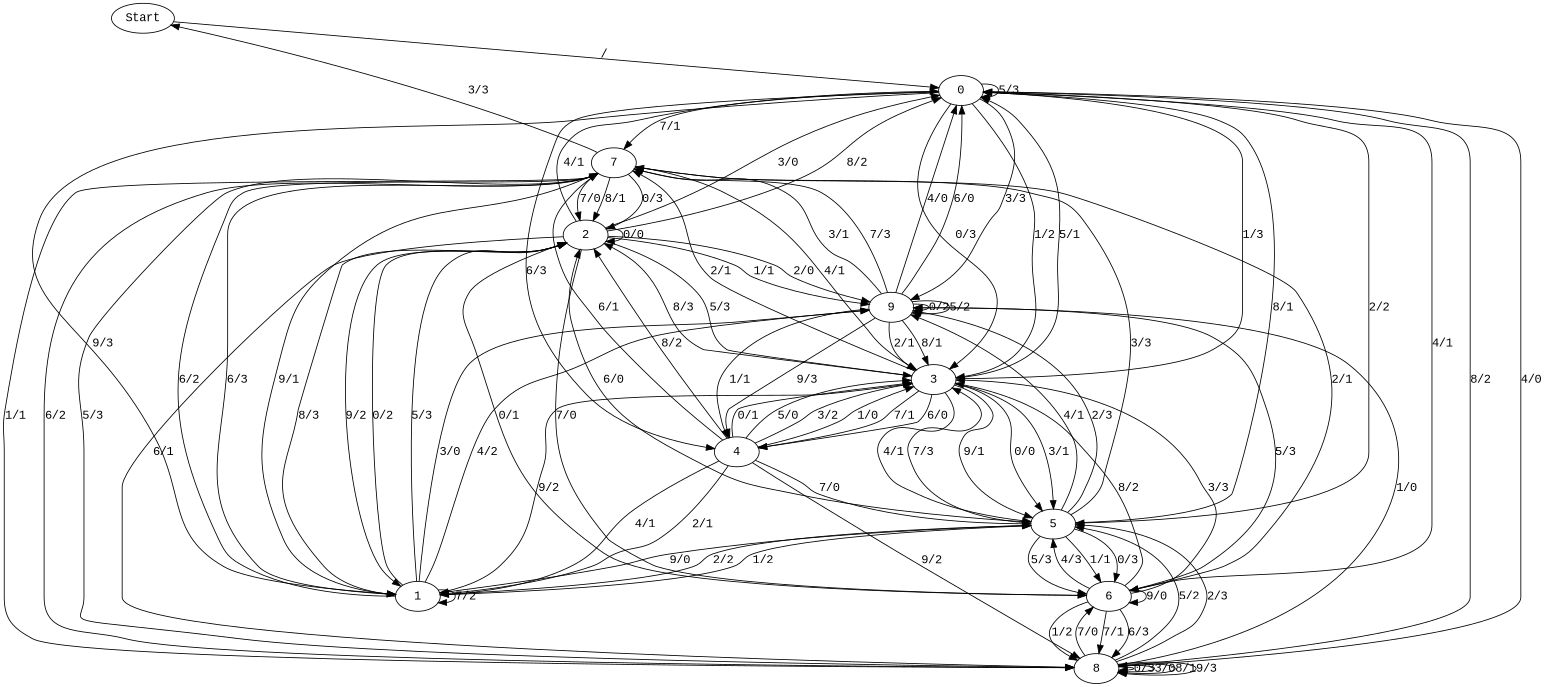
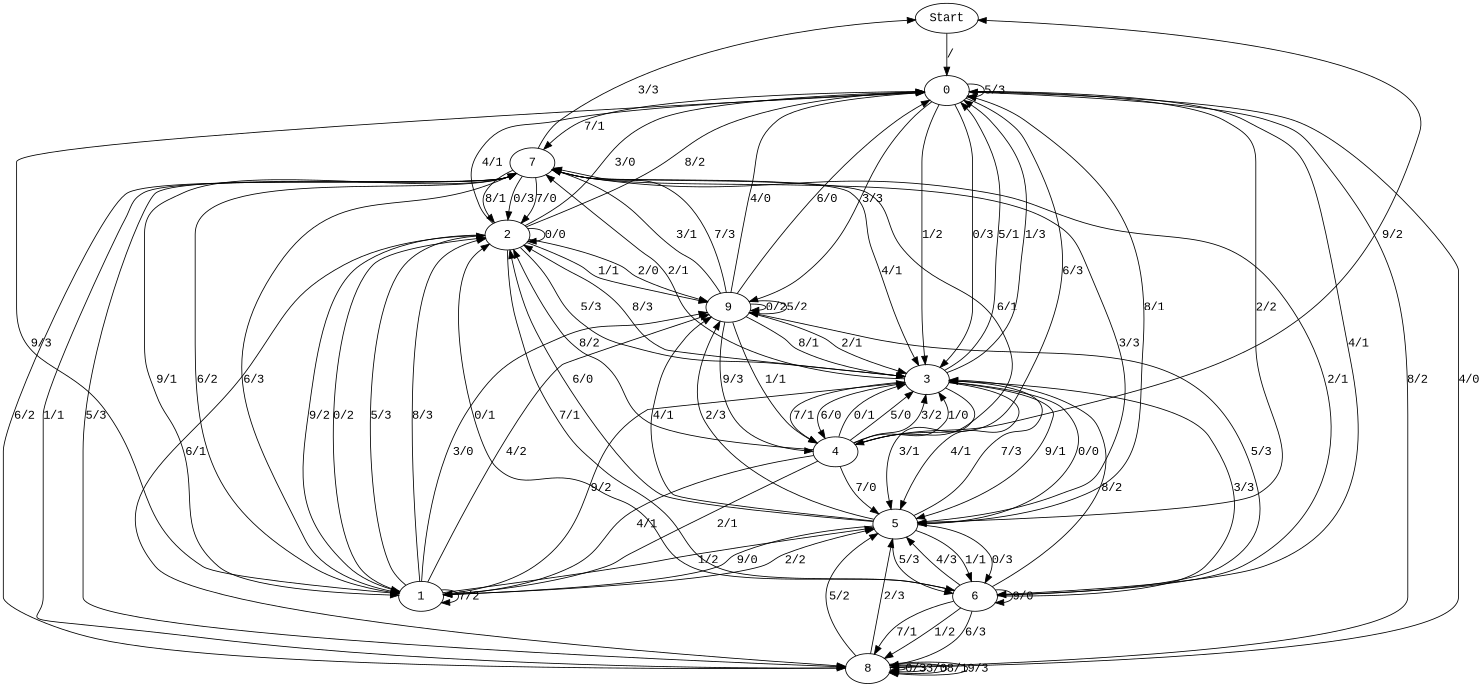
(1381, 401) -> none
(566, 416) -> (569, 416)
(911, 560) -> (1359, 258)
(1076, 634) -> none
